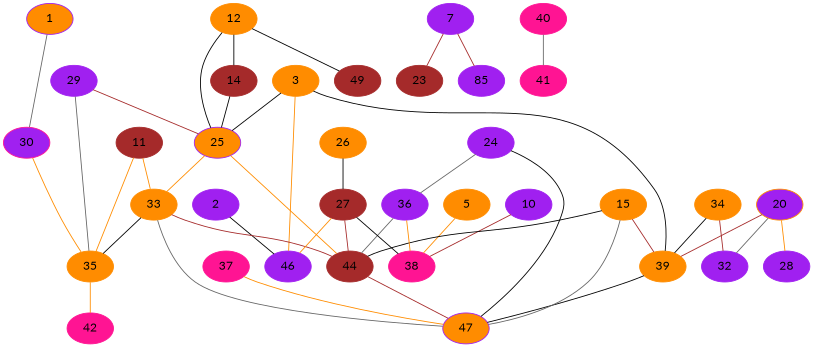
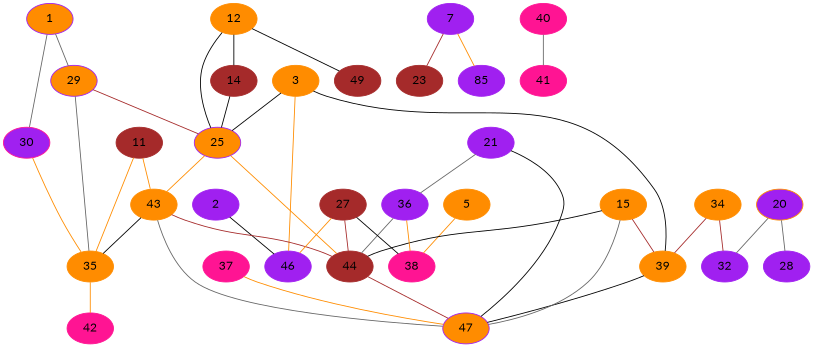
none -> (62, 50)
(466, 50) -> (466, 50)
(74, 81) -> (74, 81)
(343, 143) -> none
(491, 143) -> (491, 143)
(154, 205) -> (154, 205)
(529, 205) -> none
(727, 232) -> none
(690, 236) -> (690, 236)
(783, 236) -> (783, 236)
